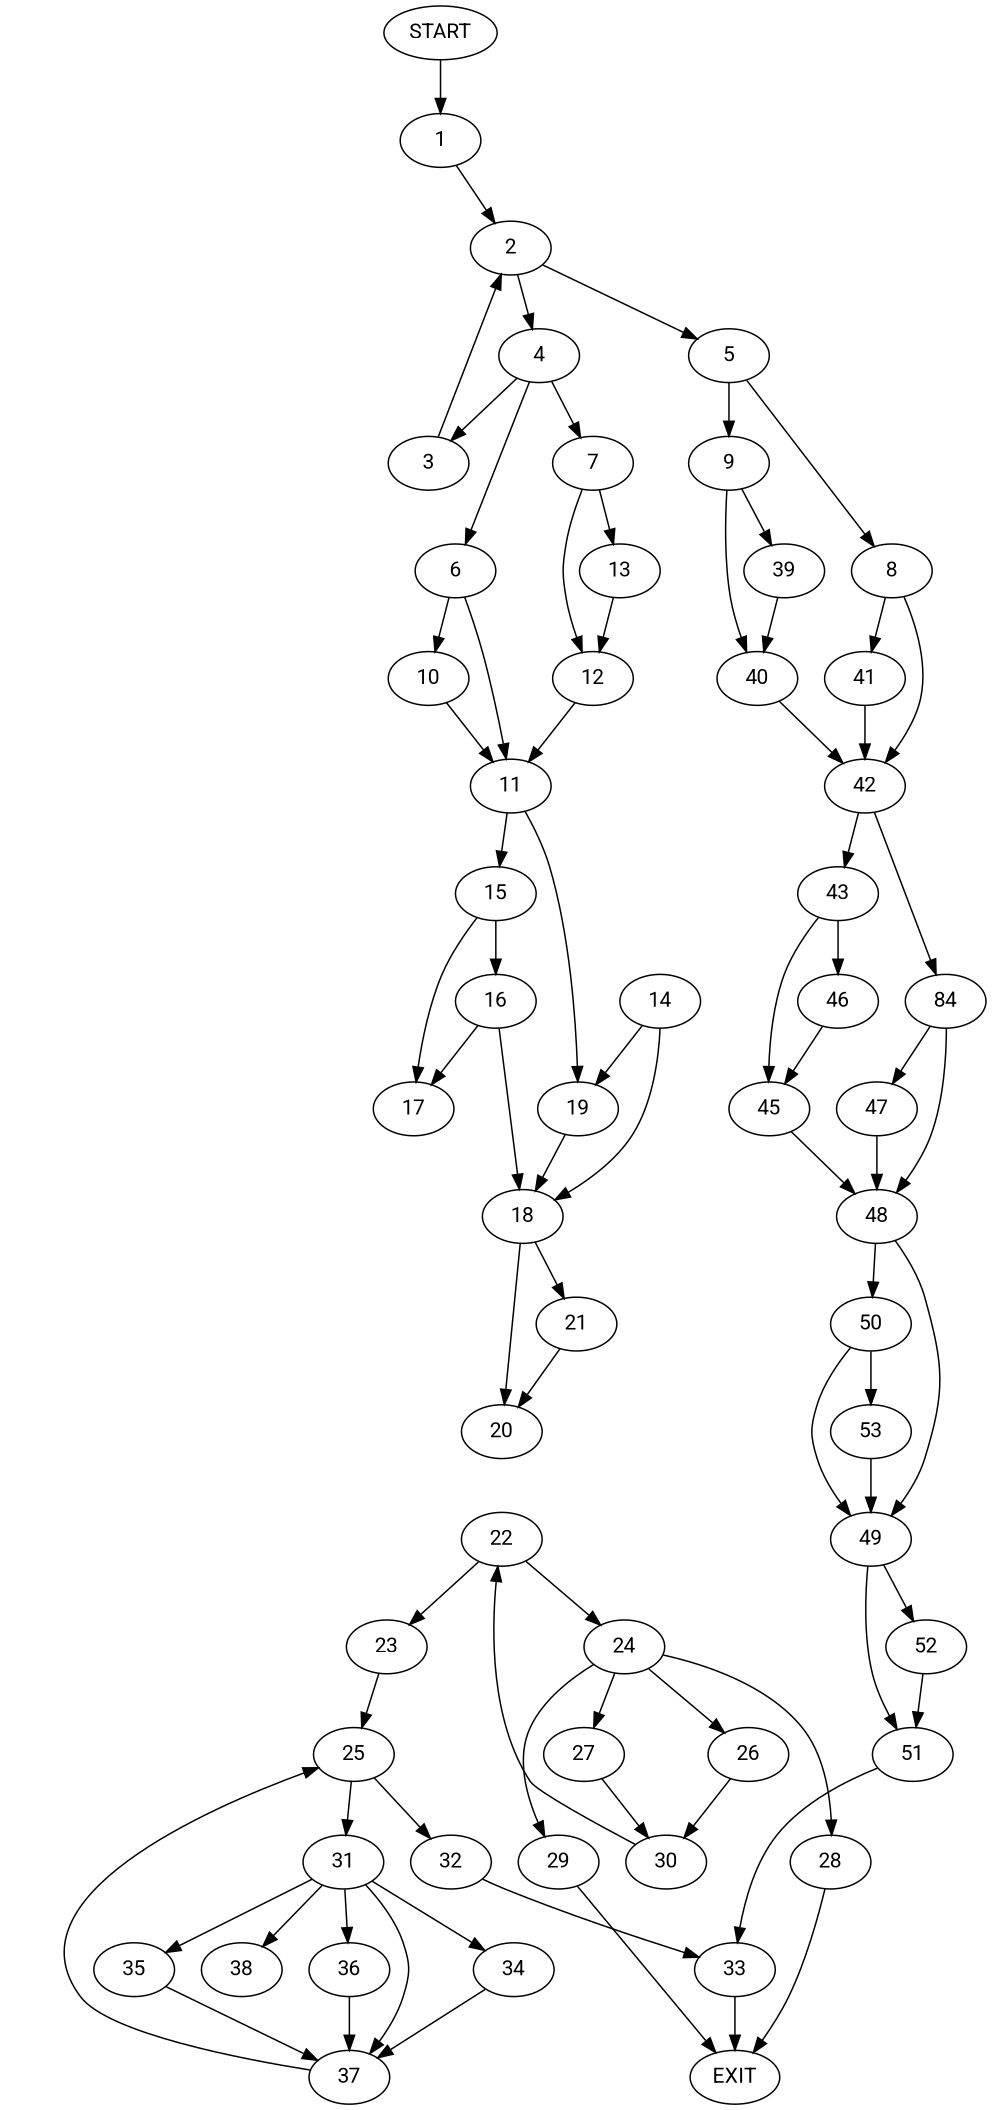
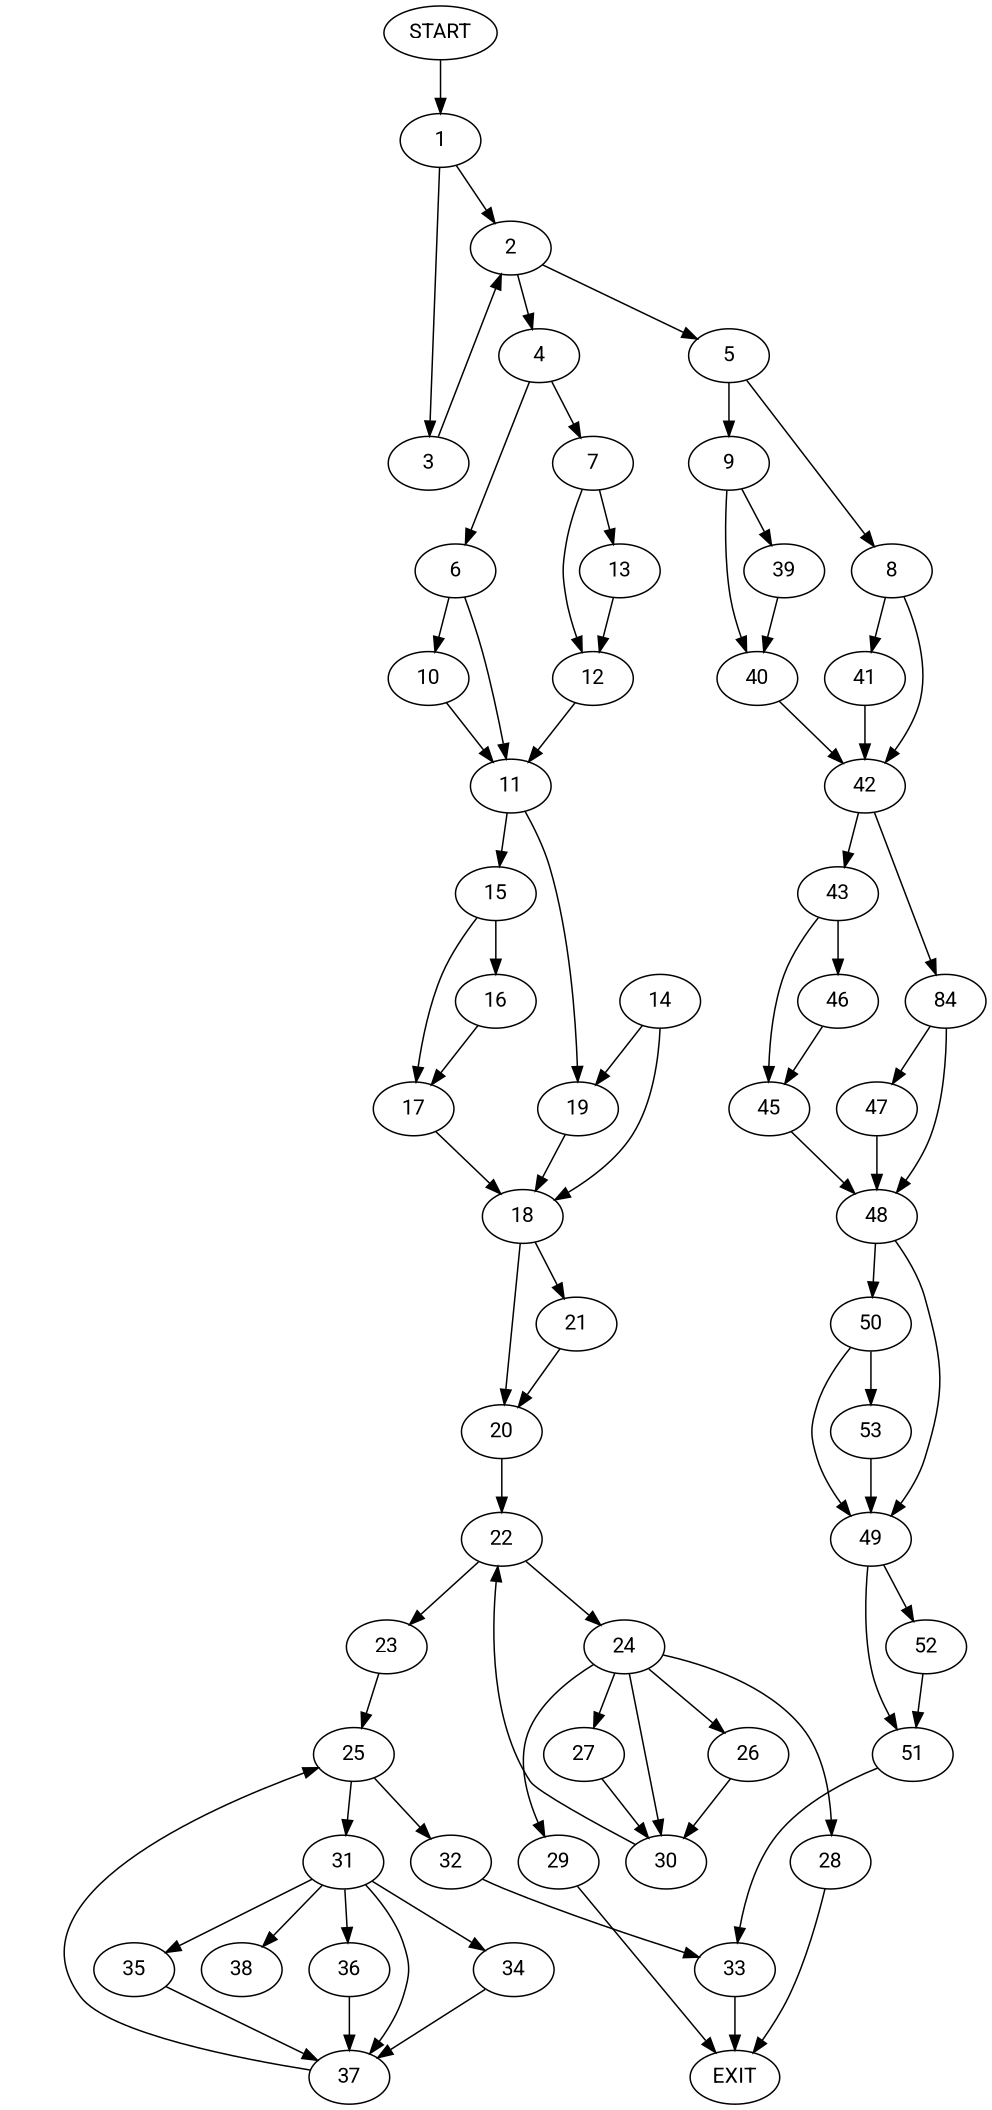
(489, 404) -> (435, 294)
(508, 1101) -> (463, 1157)
none -> (502, 1478)
none -> (644, 1747)
